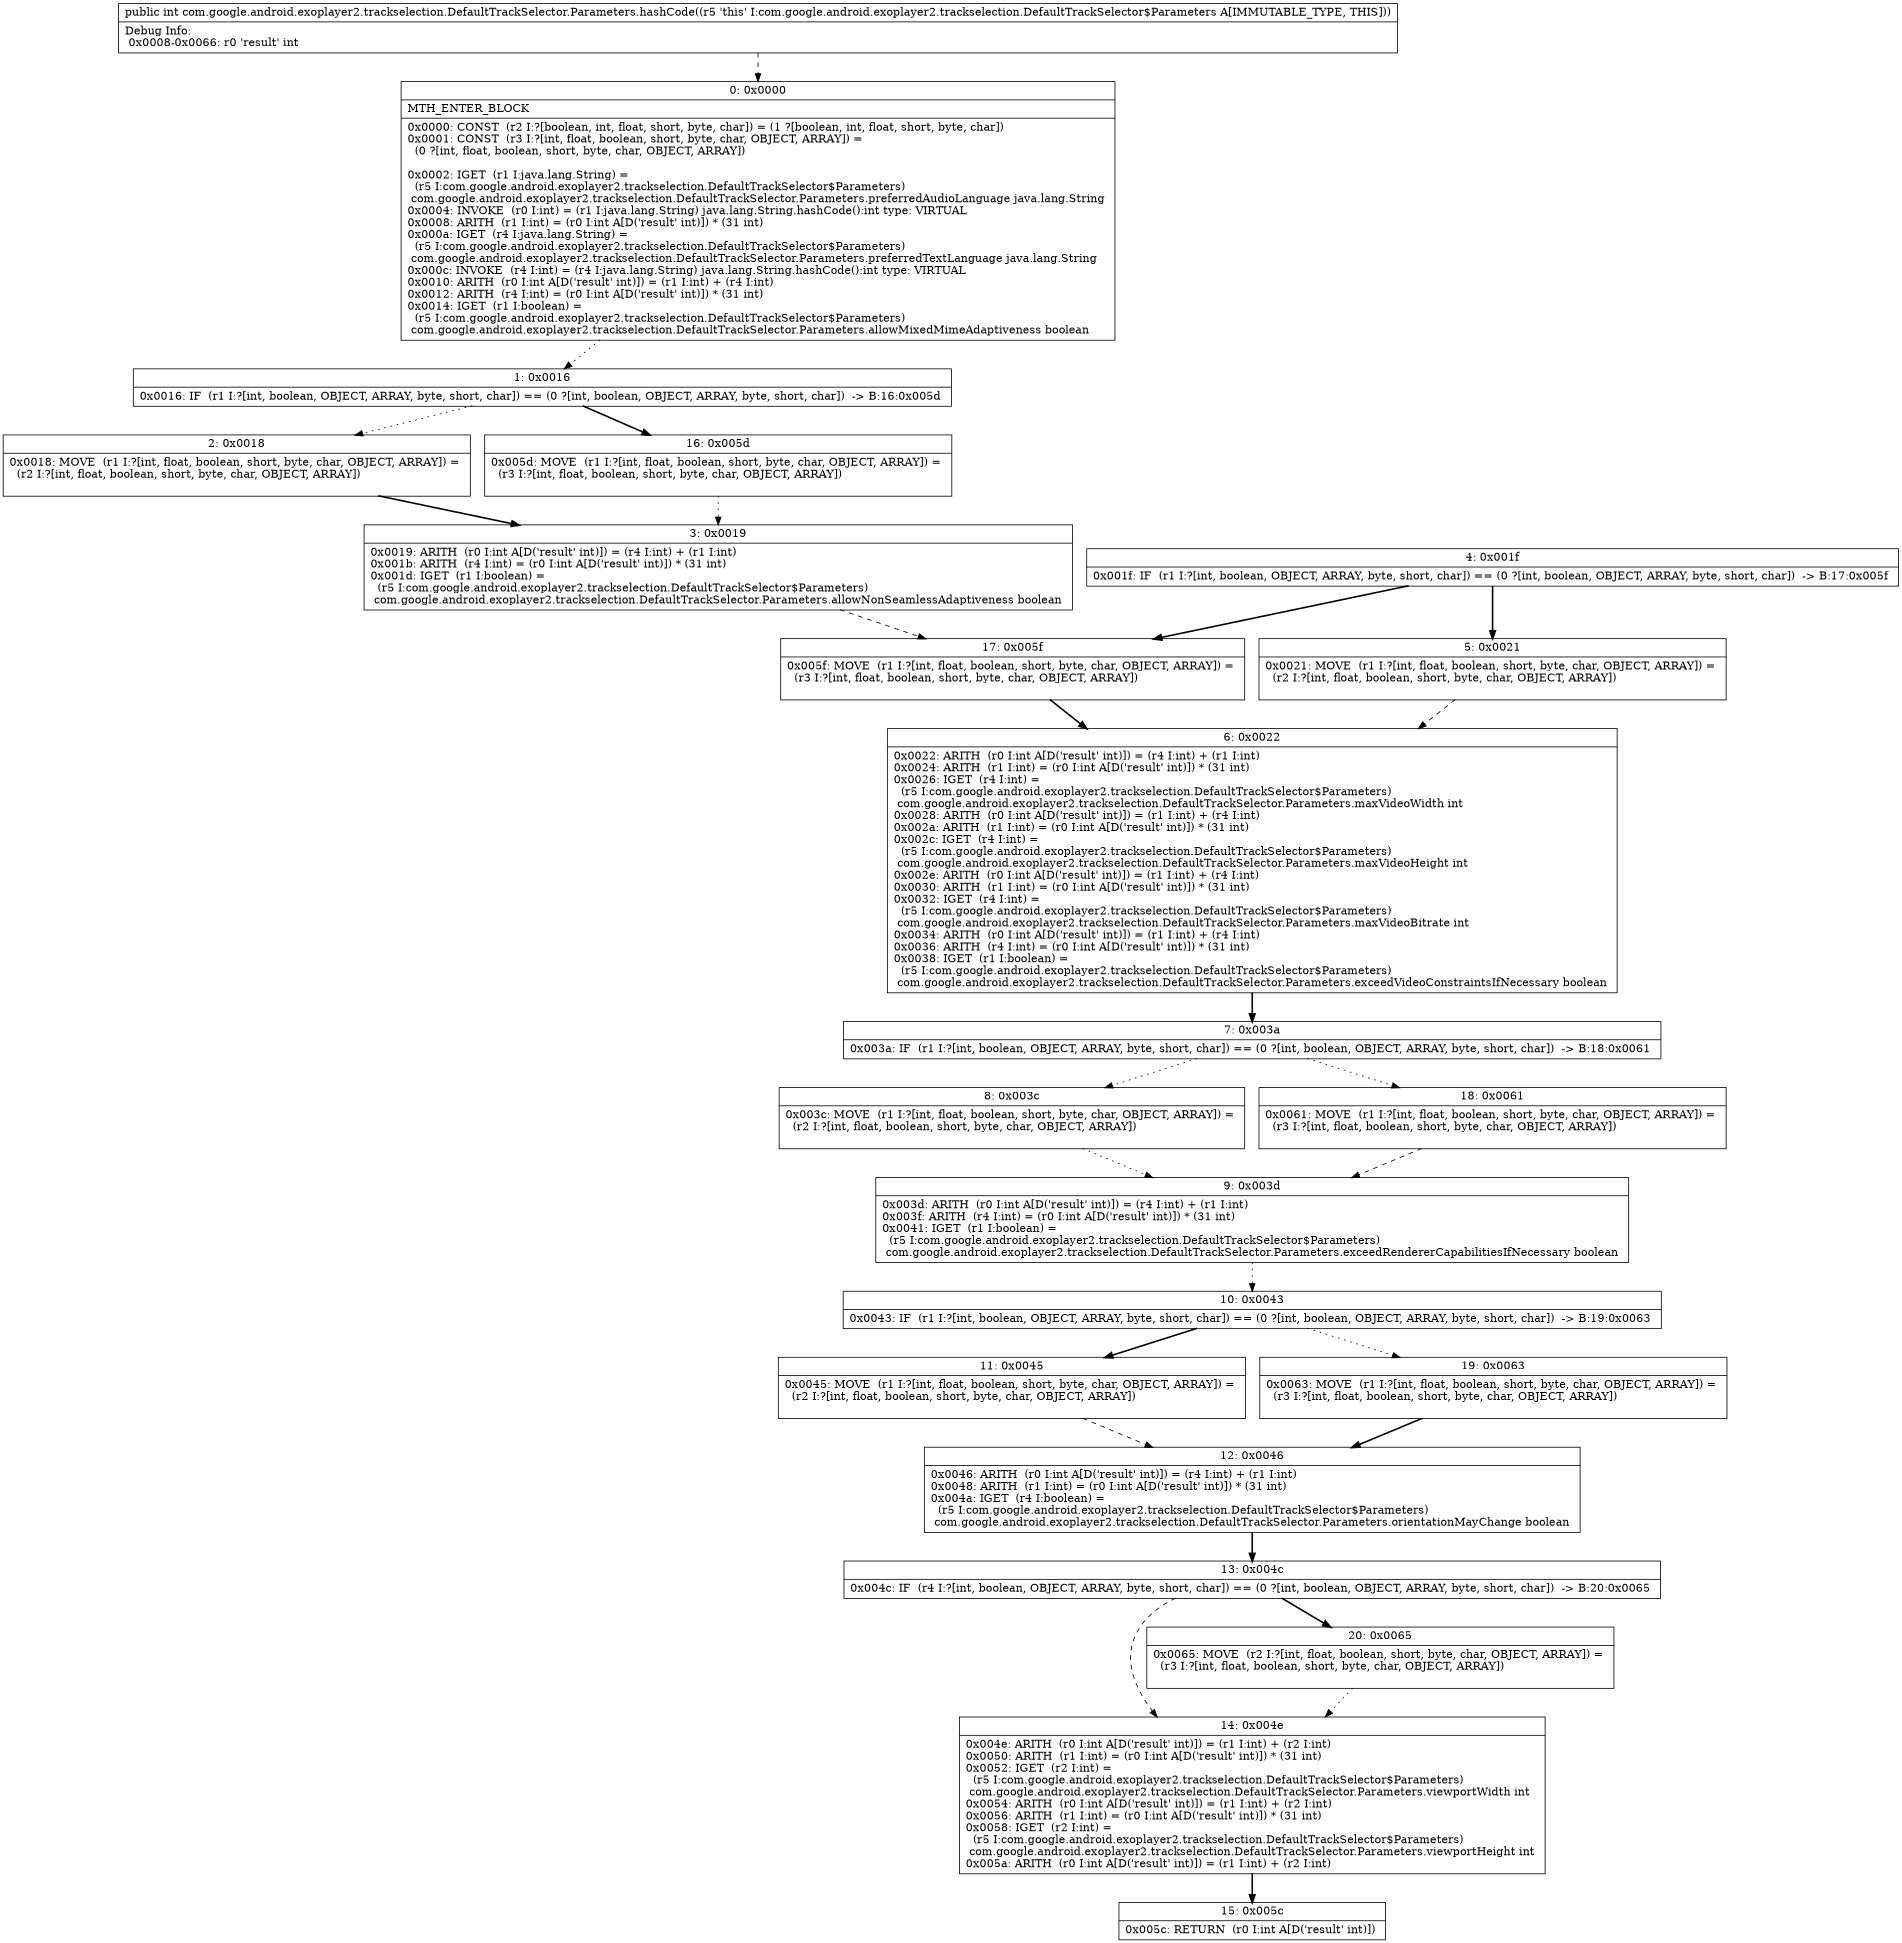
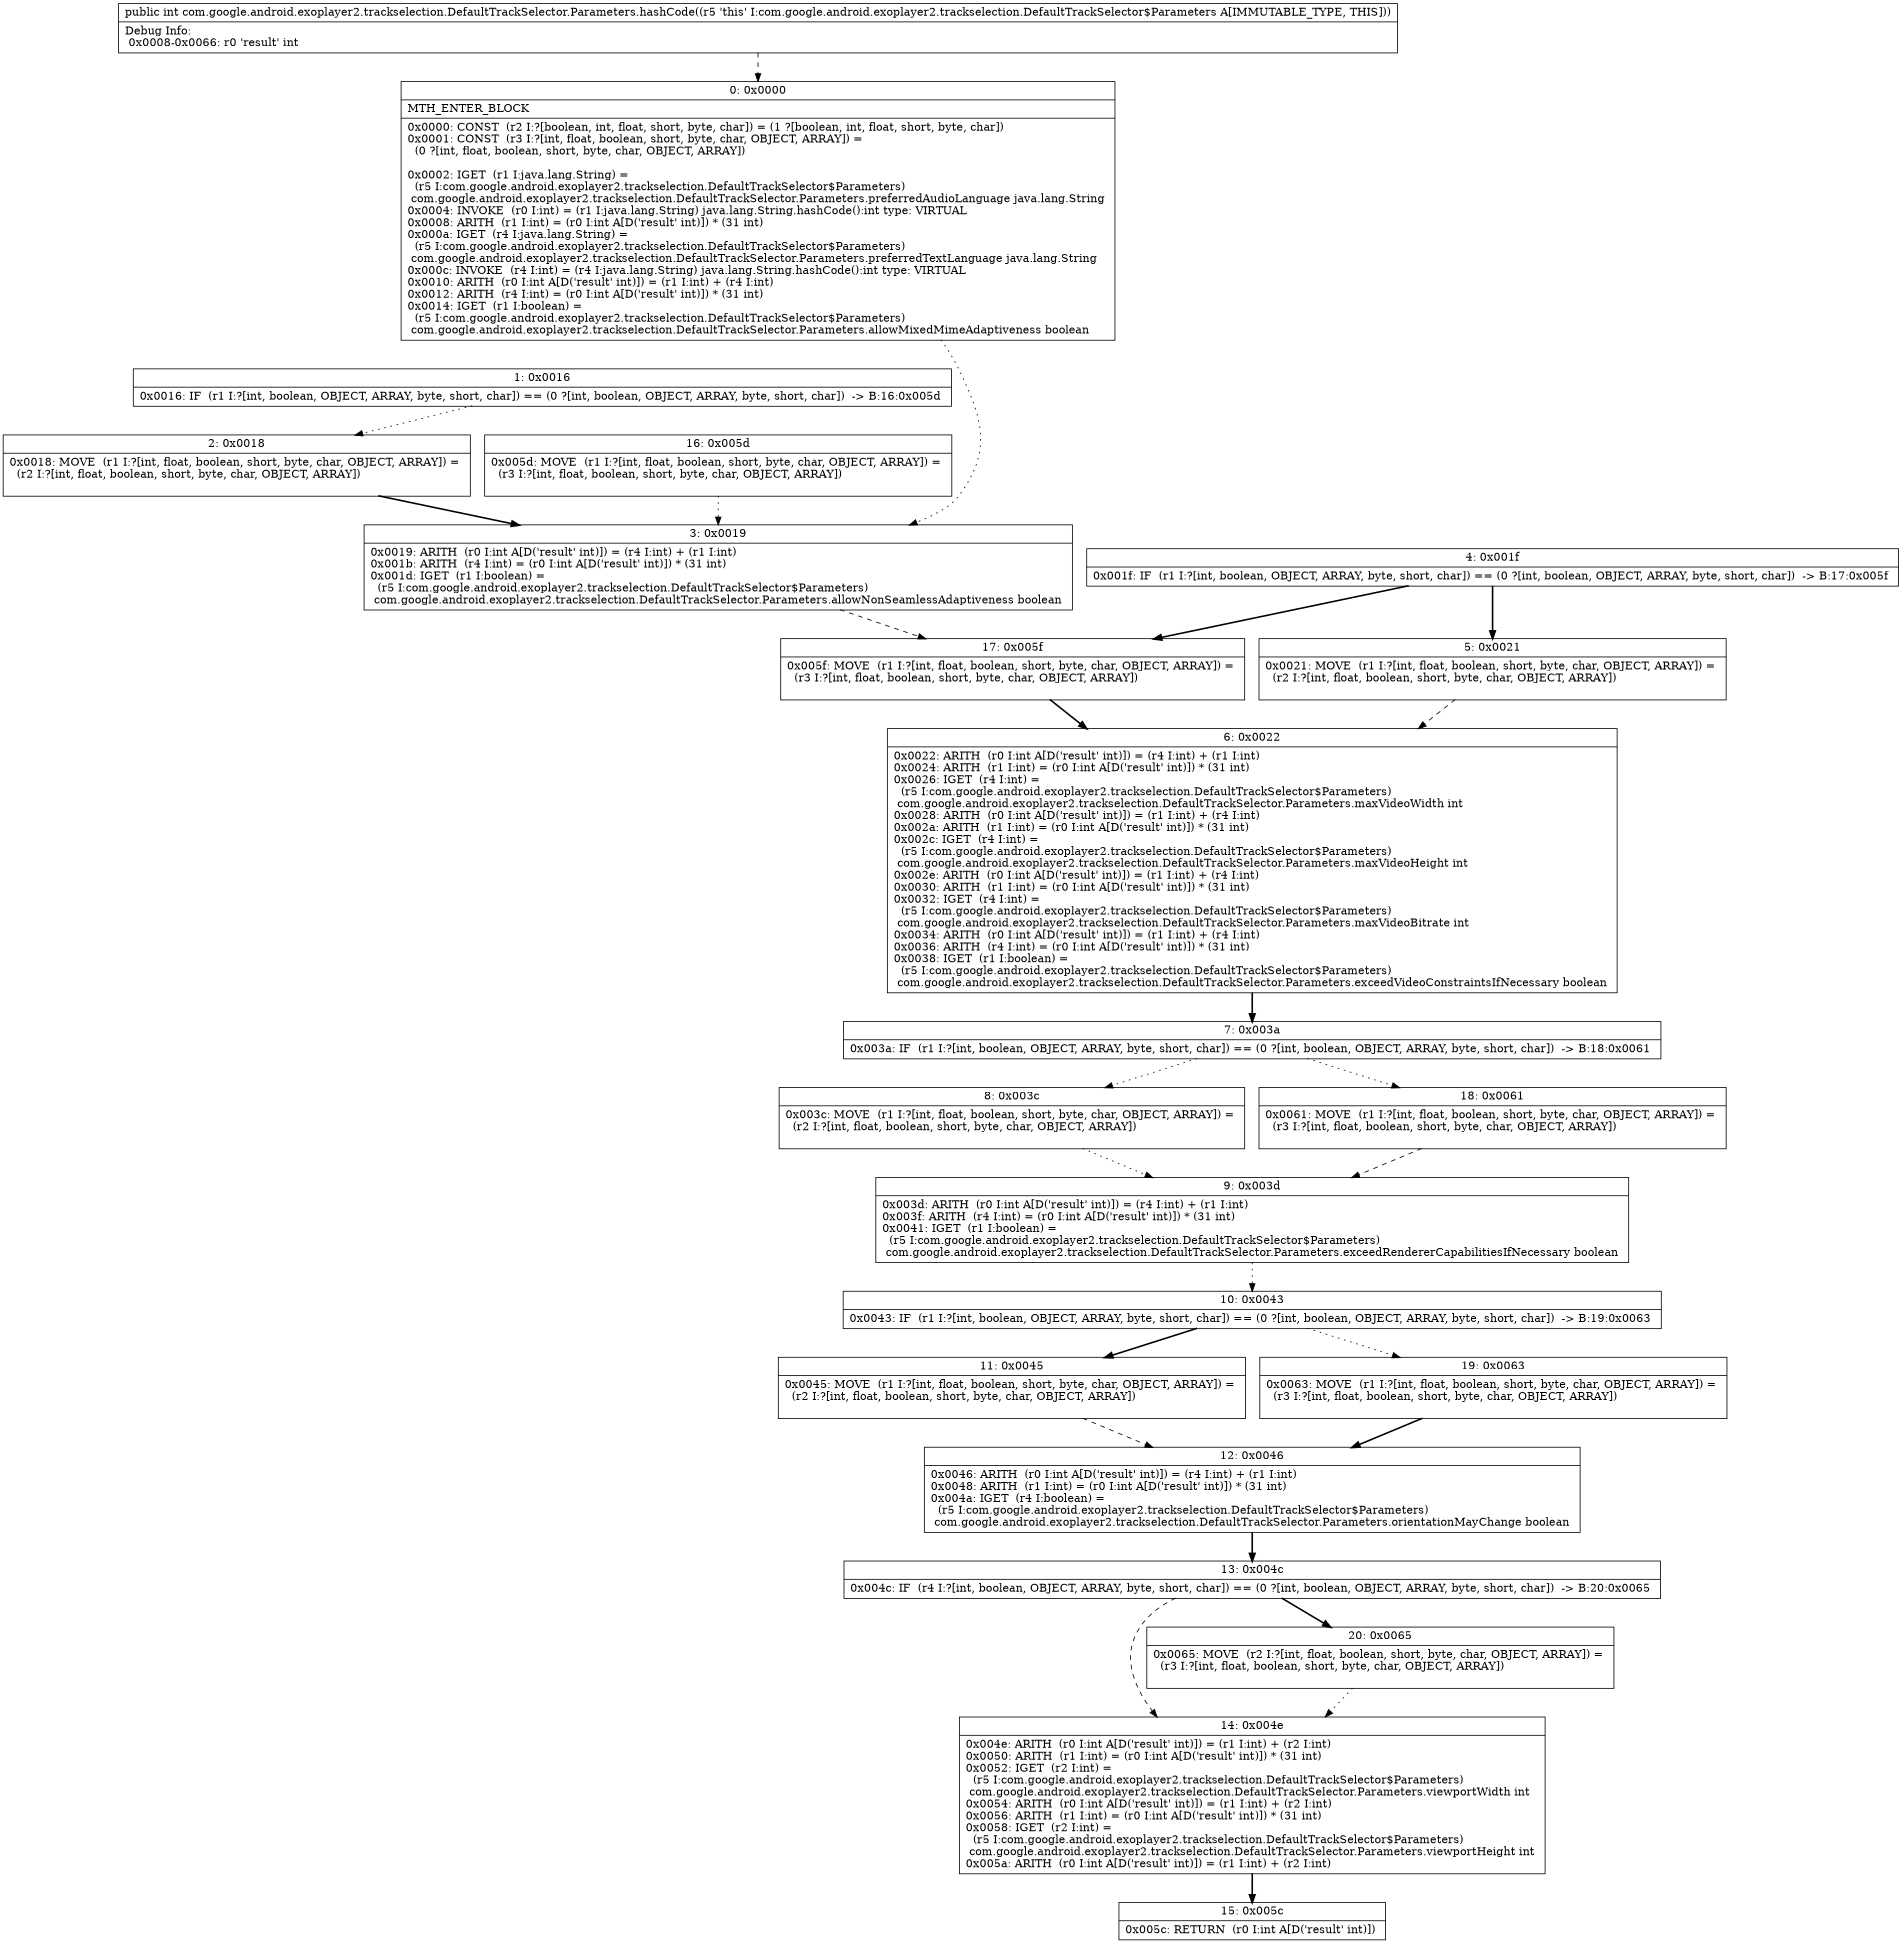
(585, 352) -> (980, 441)
(613, 419) -> none
